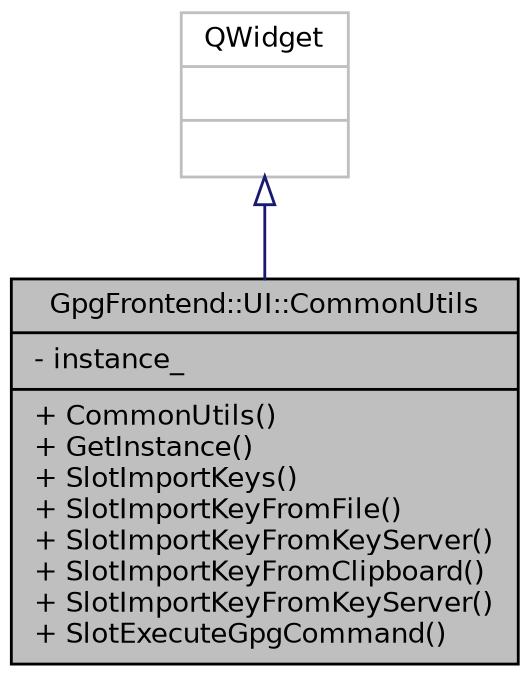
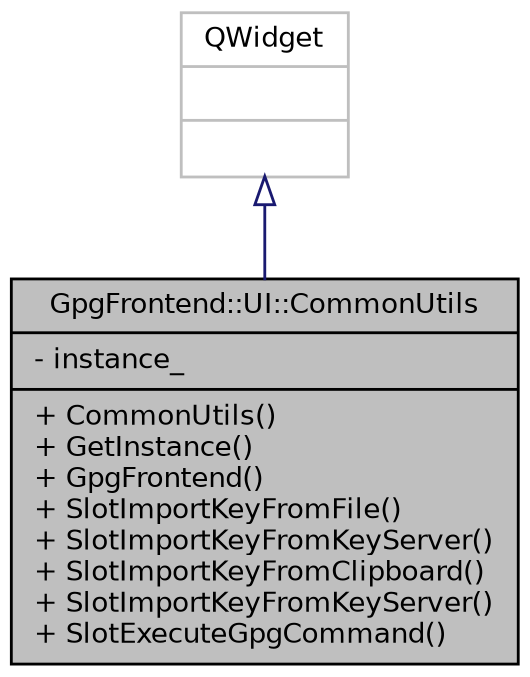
(167, 479) -> (150, 479)
